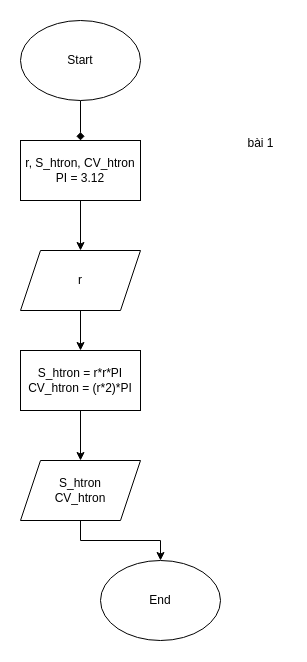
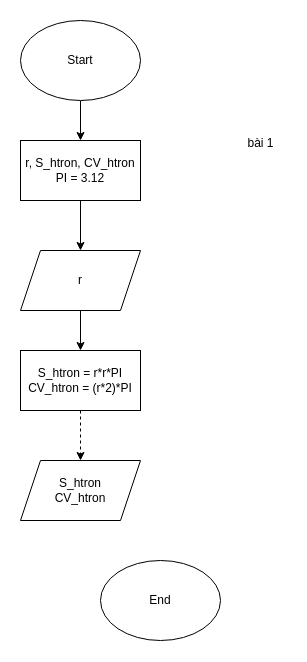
(81, 132) -> (81, 132)
(81, 433) -> (81, 433)
(117, 541) -> none
